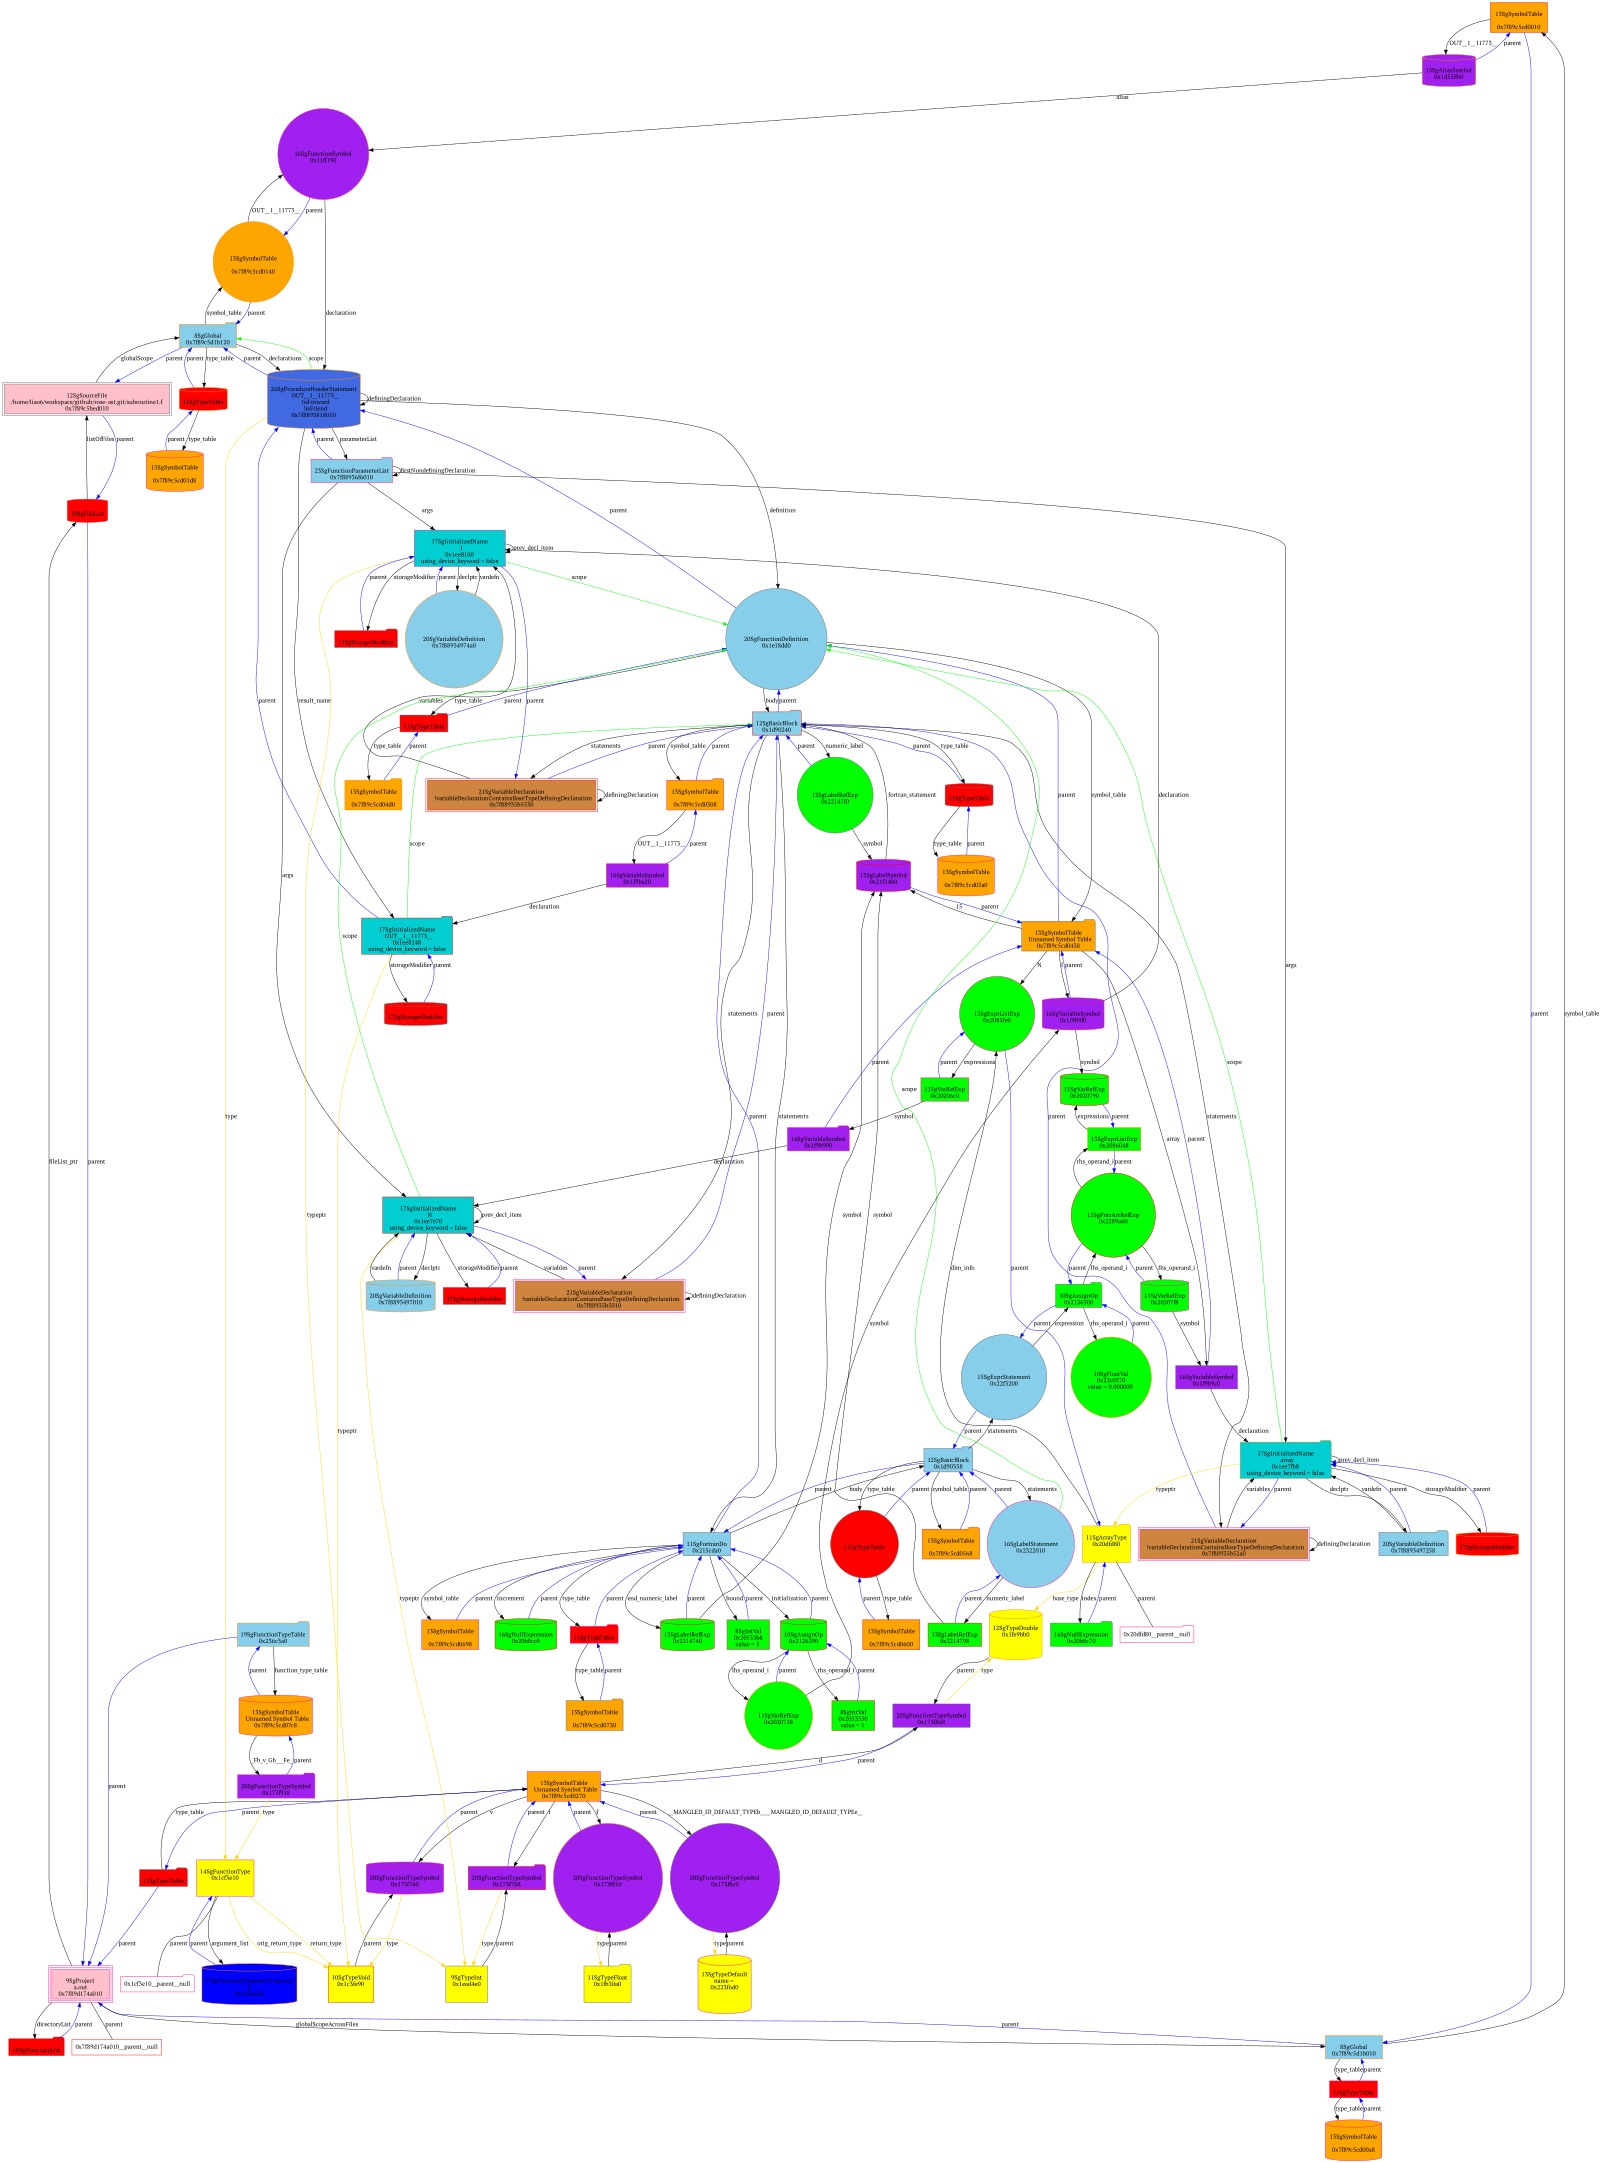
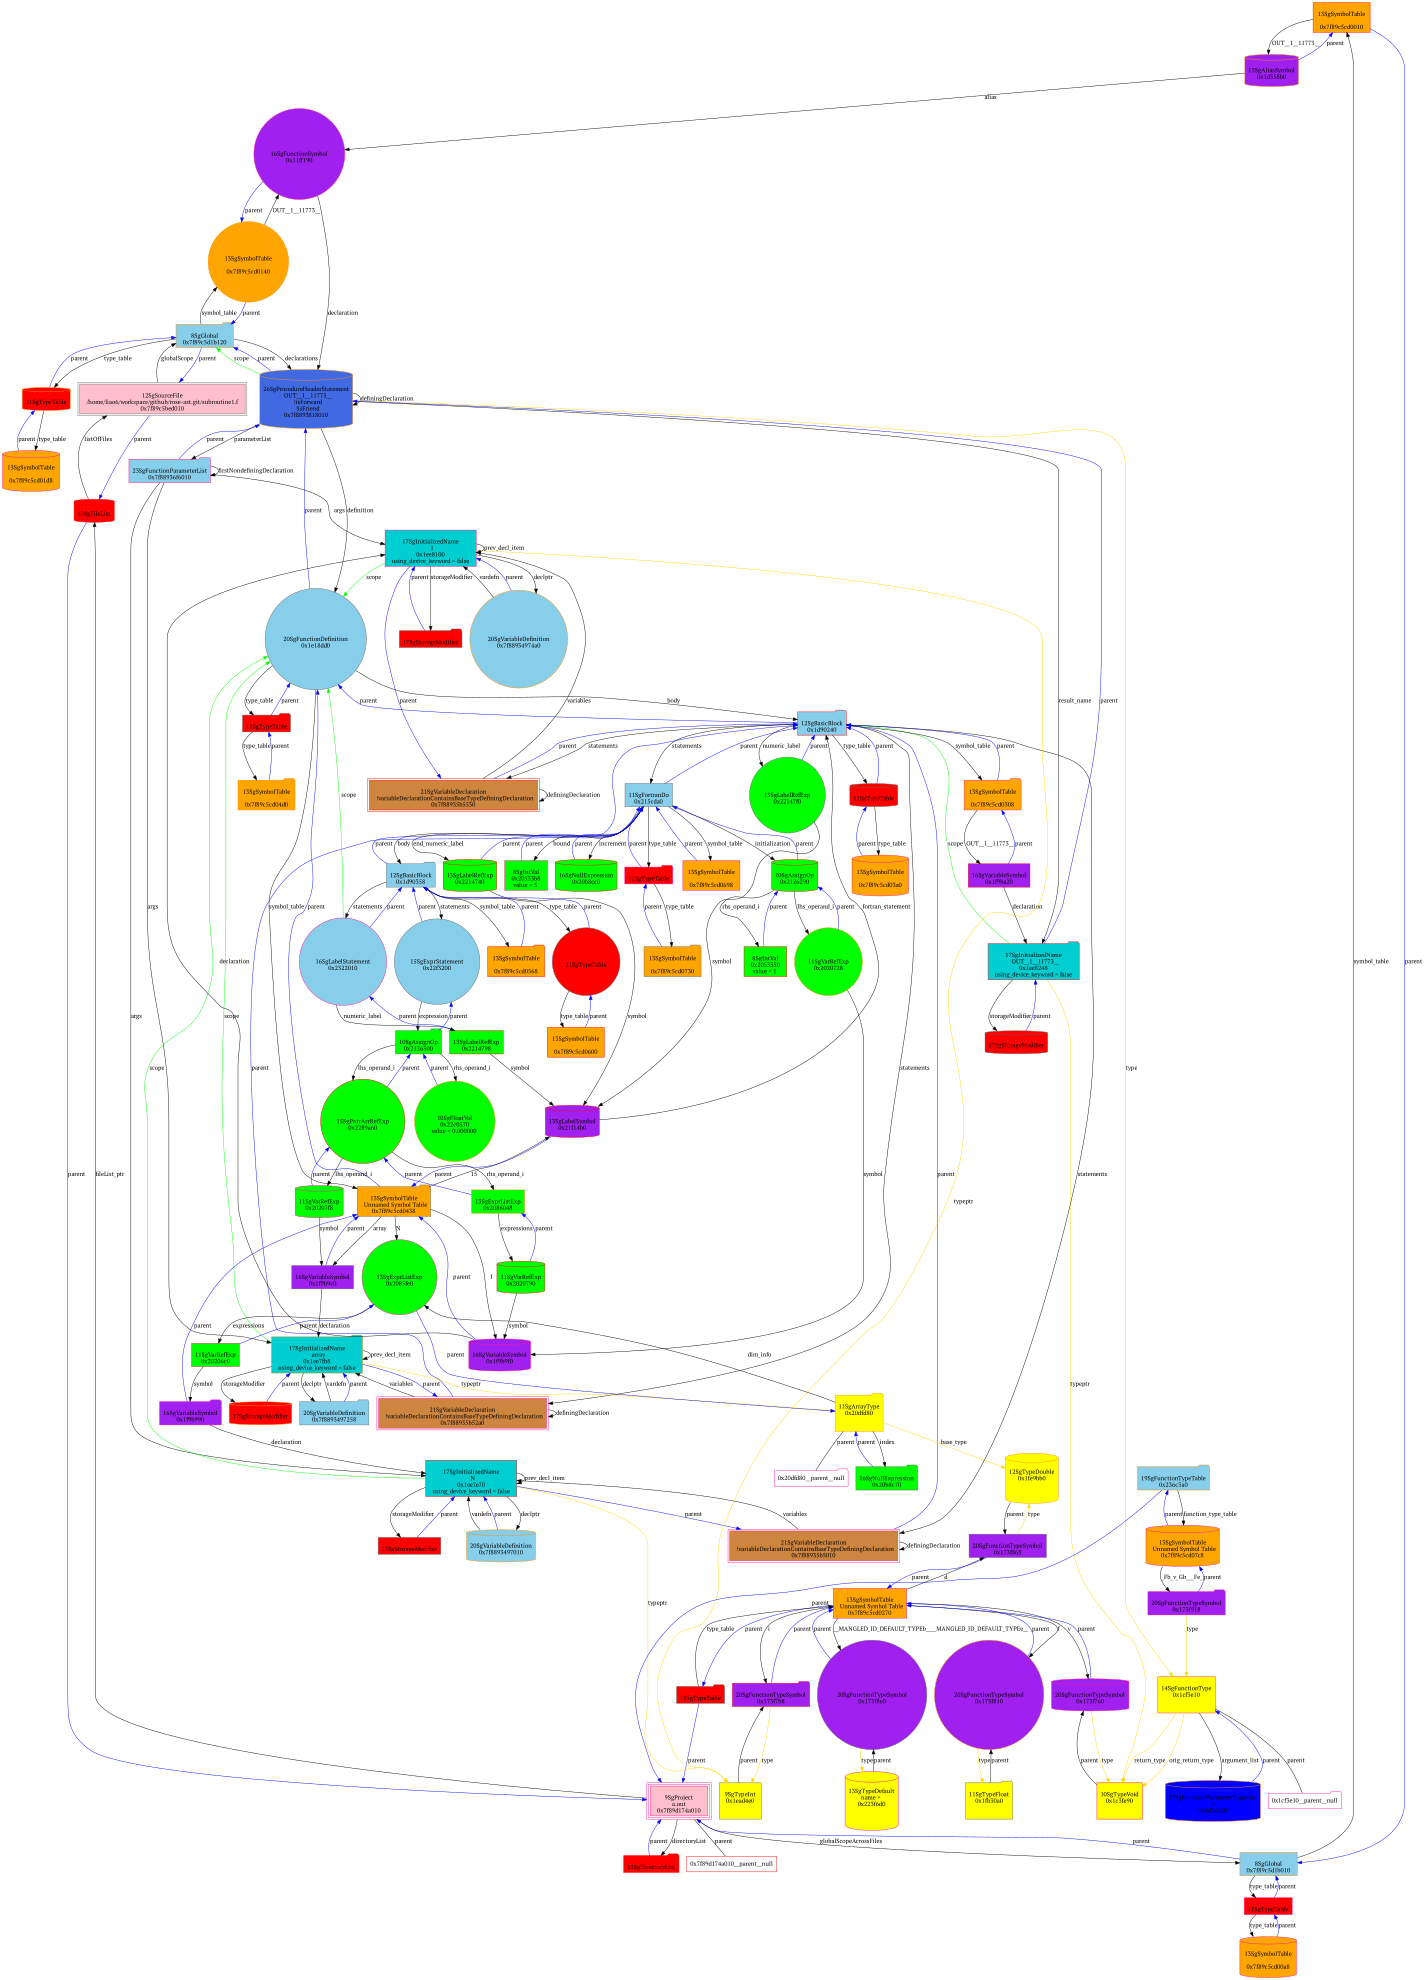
(1078, 1050) -> (511, 1314)
